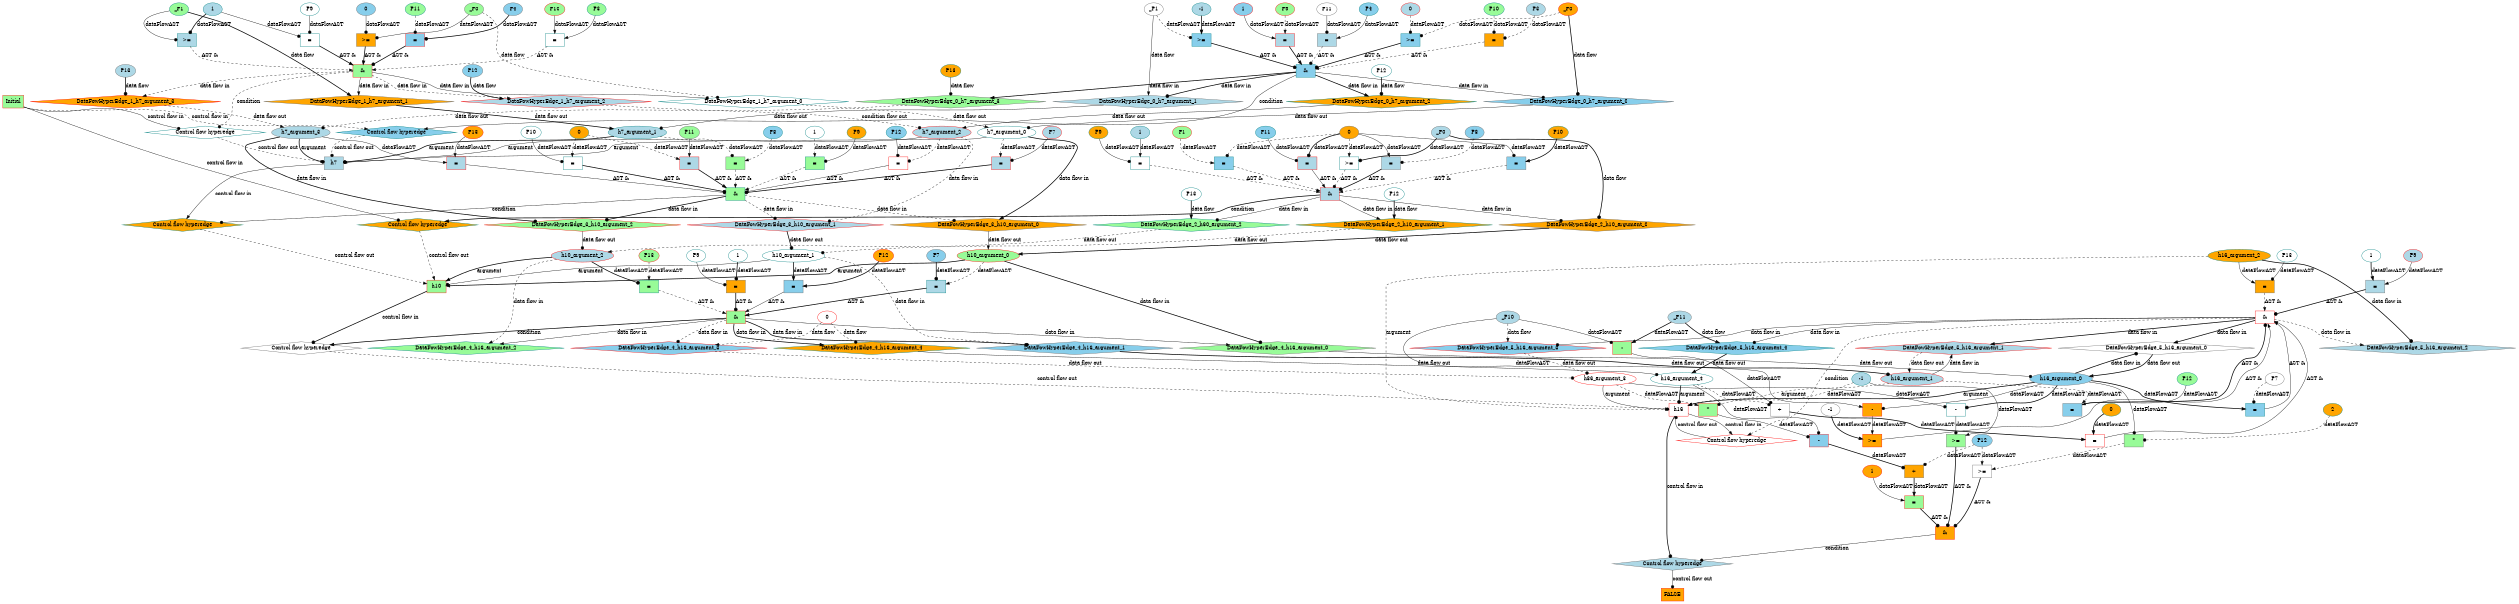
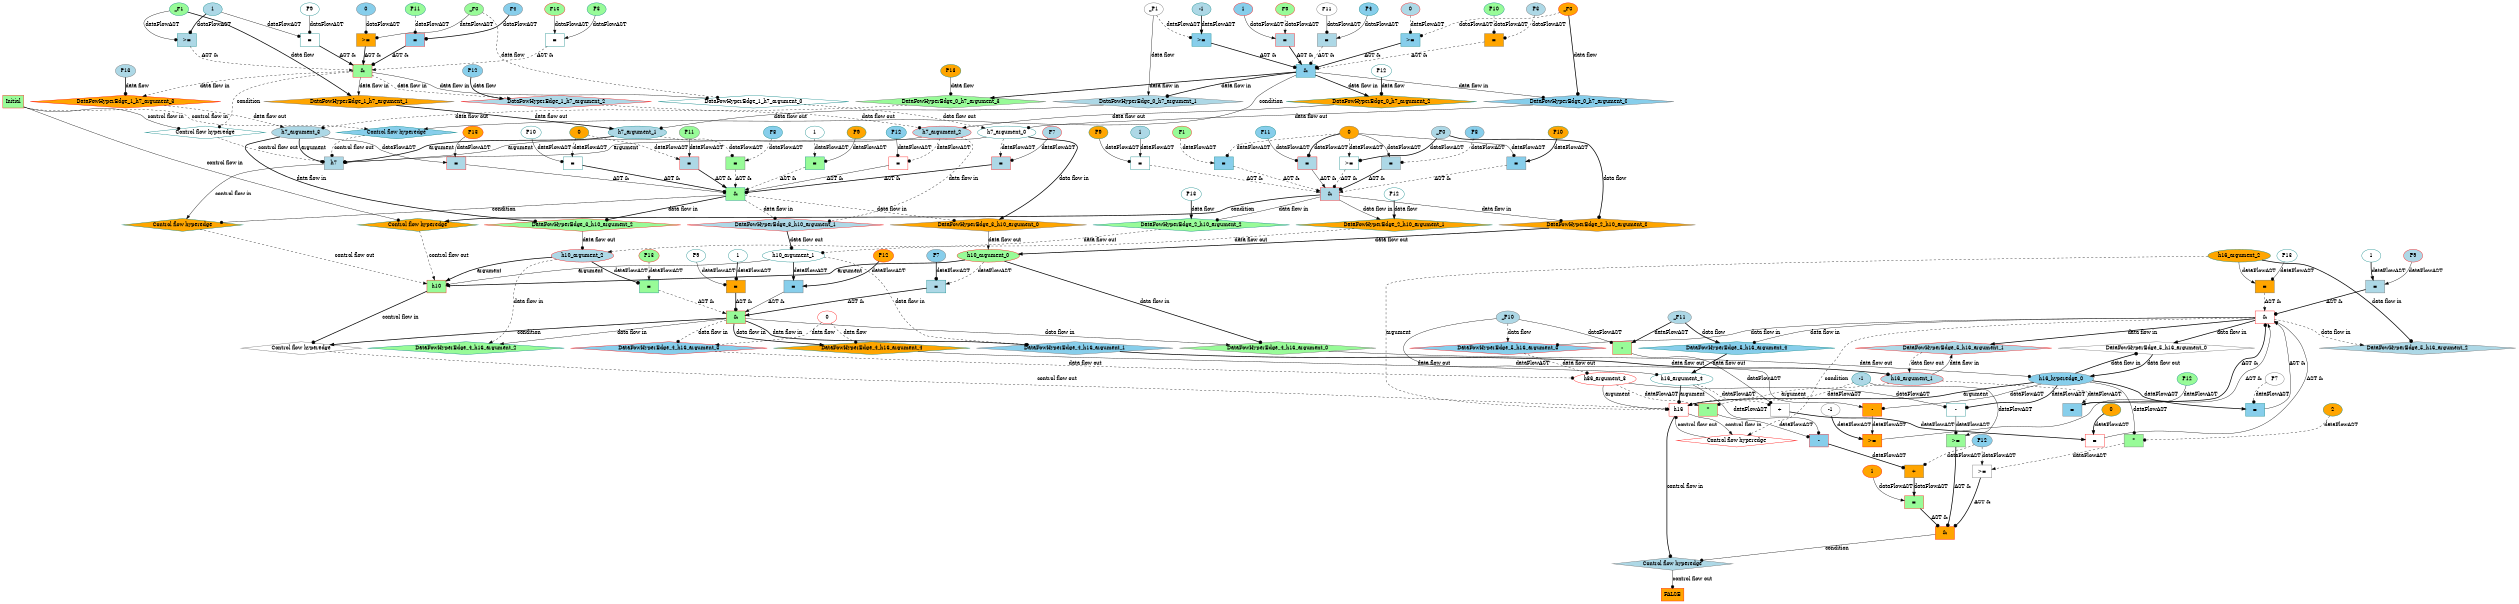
(885, 117) -> (879, 117)
(1191, 225) -> (1191, 225)
(2061, 379) -> (2061, 379)
